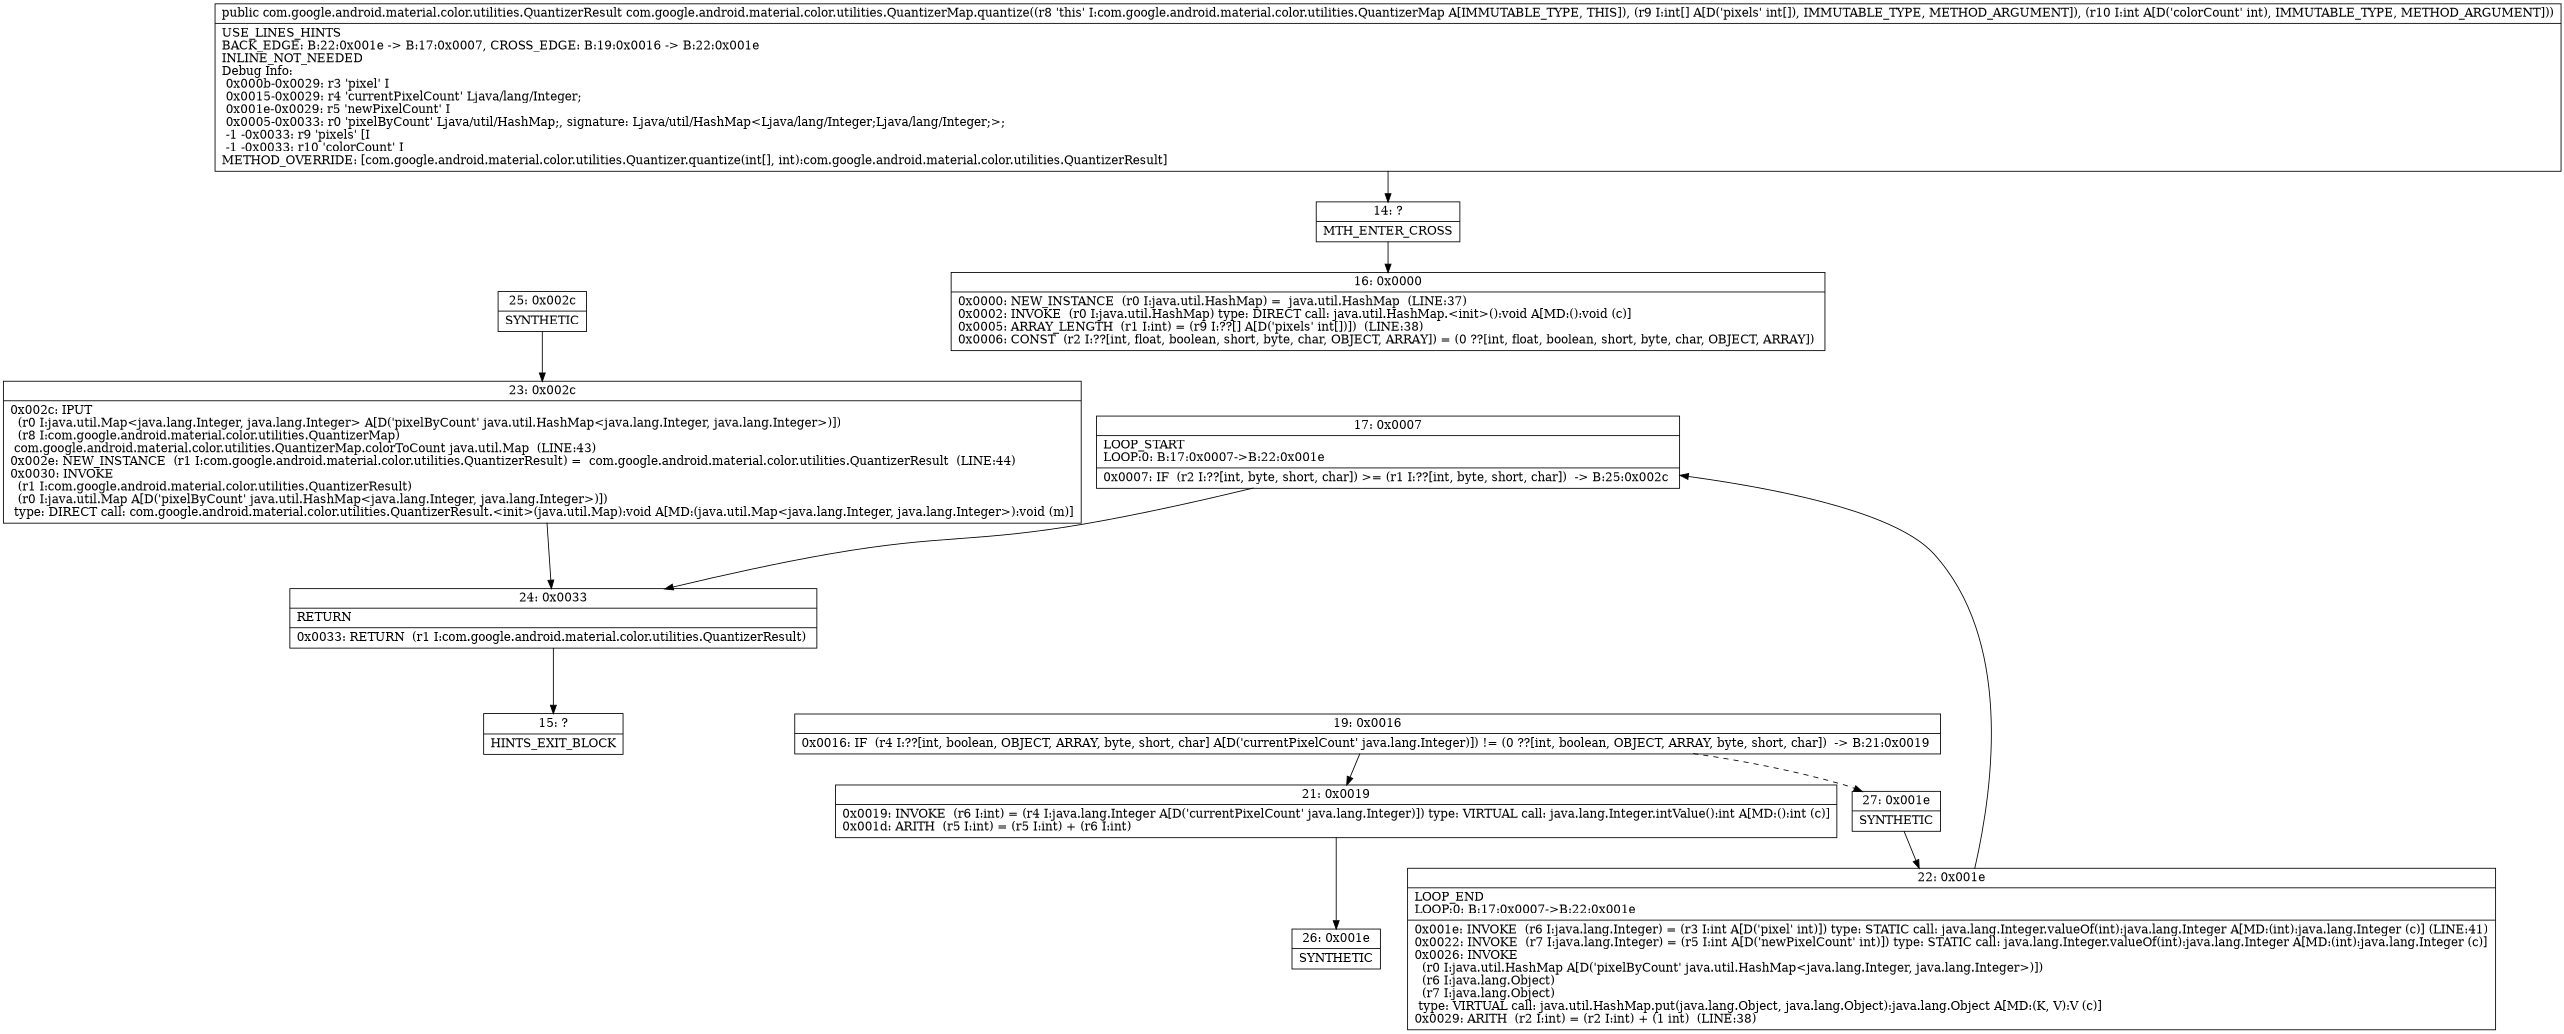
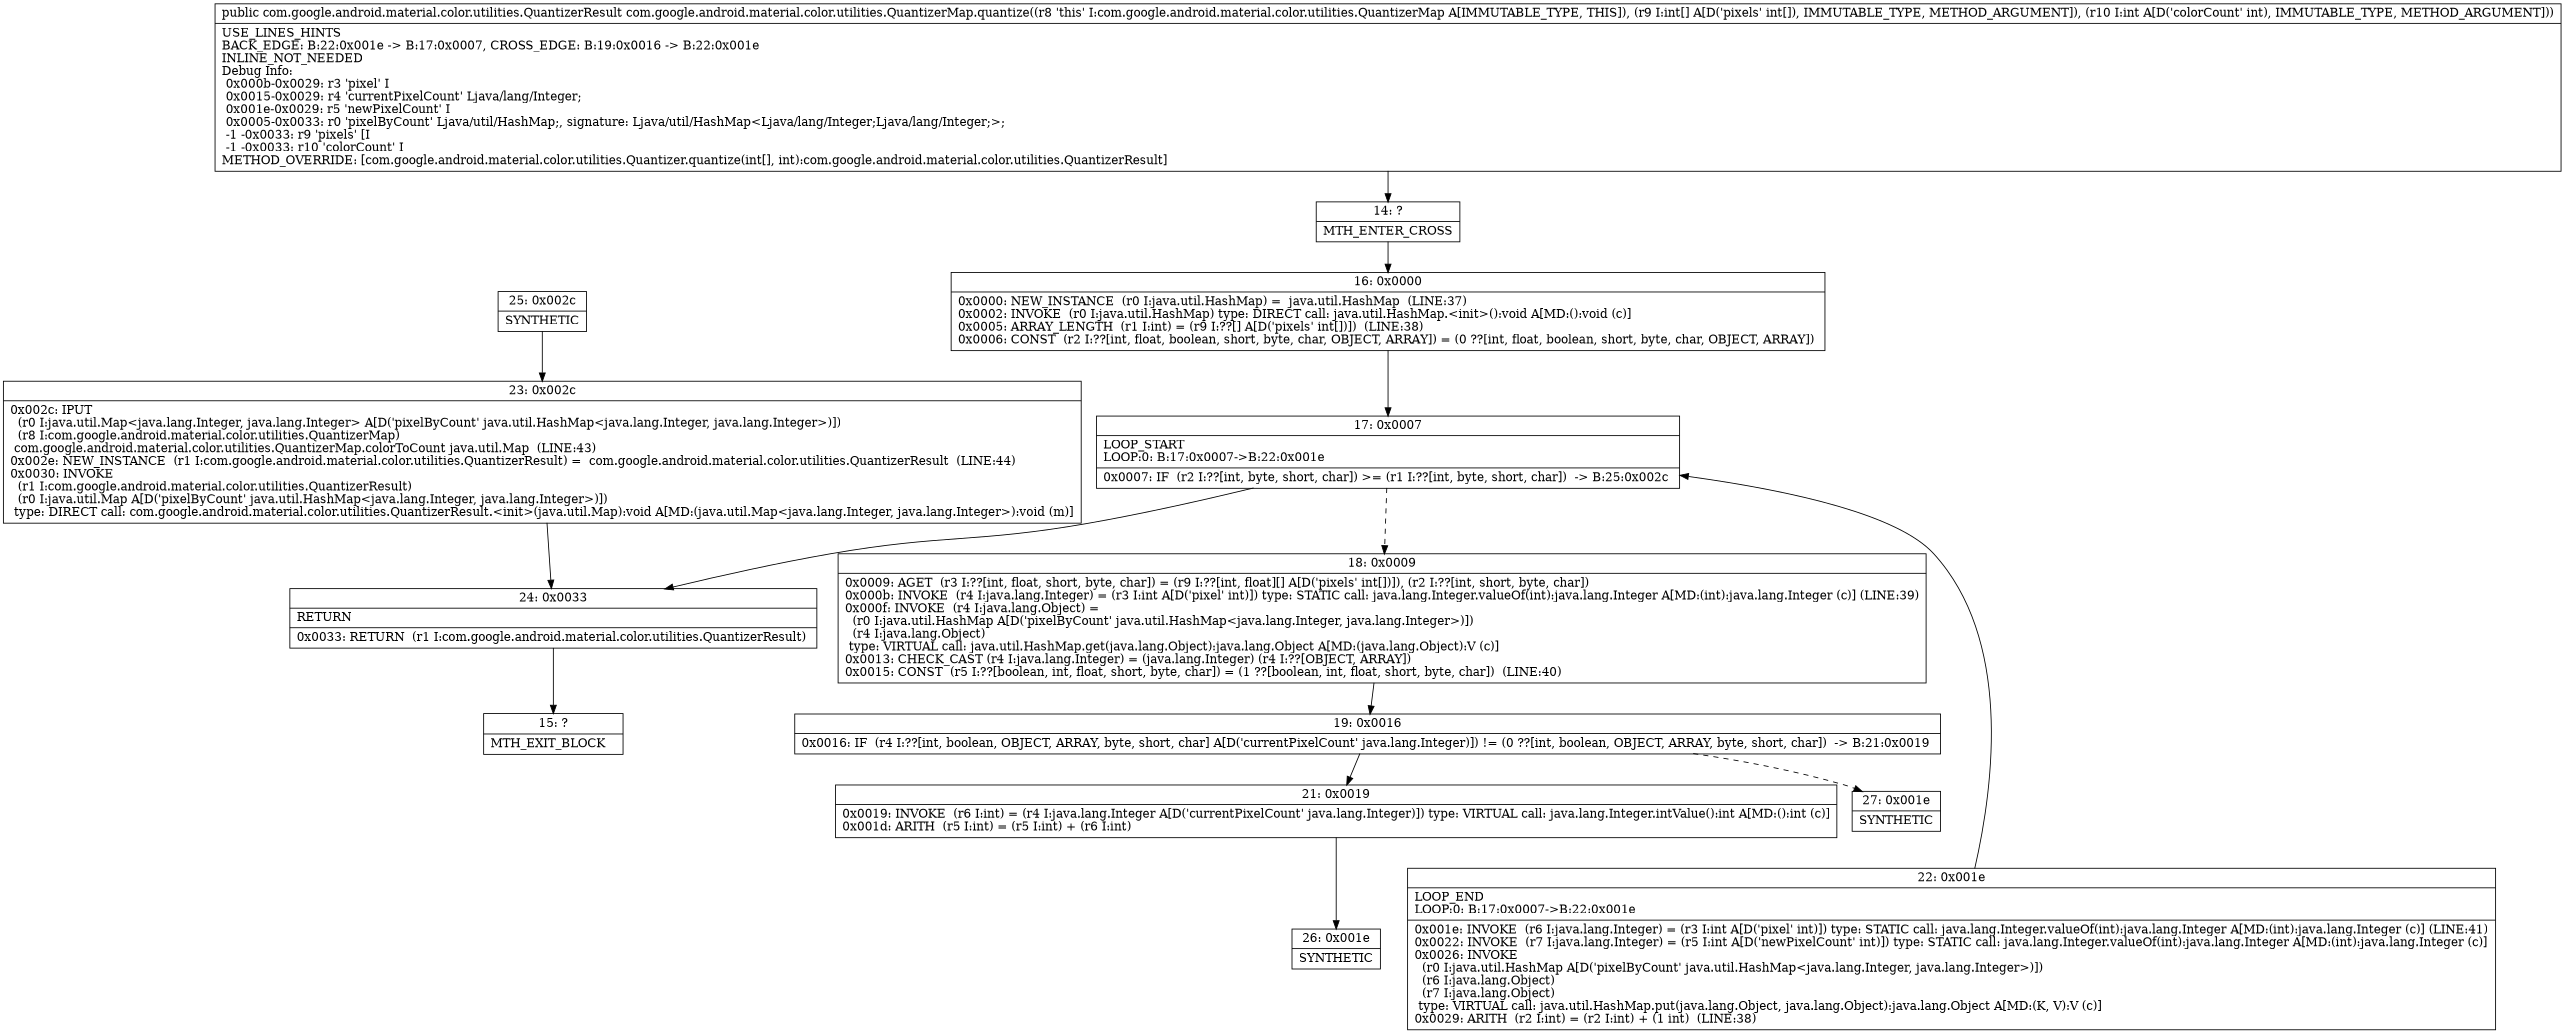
none -> (1388, 379)
none -> (1382, 618)
(553, 744) -> (548, 744)
(1910, 846) -> none
